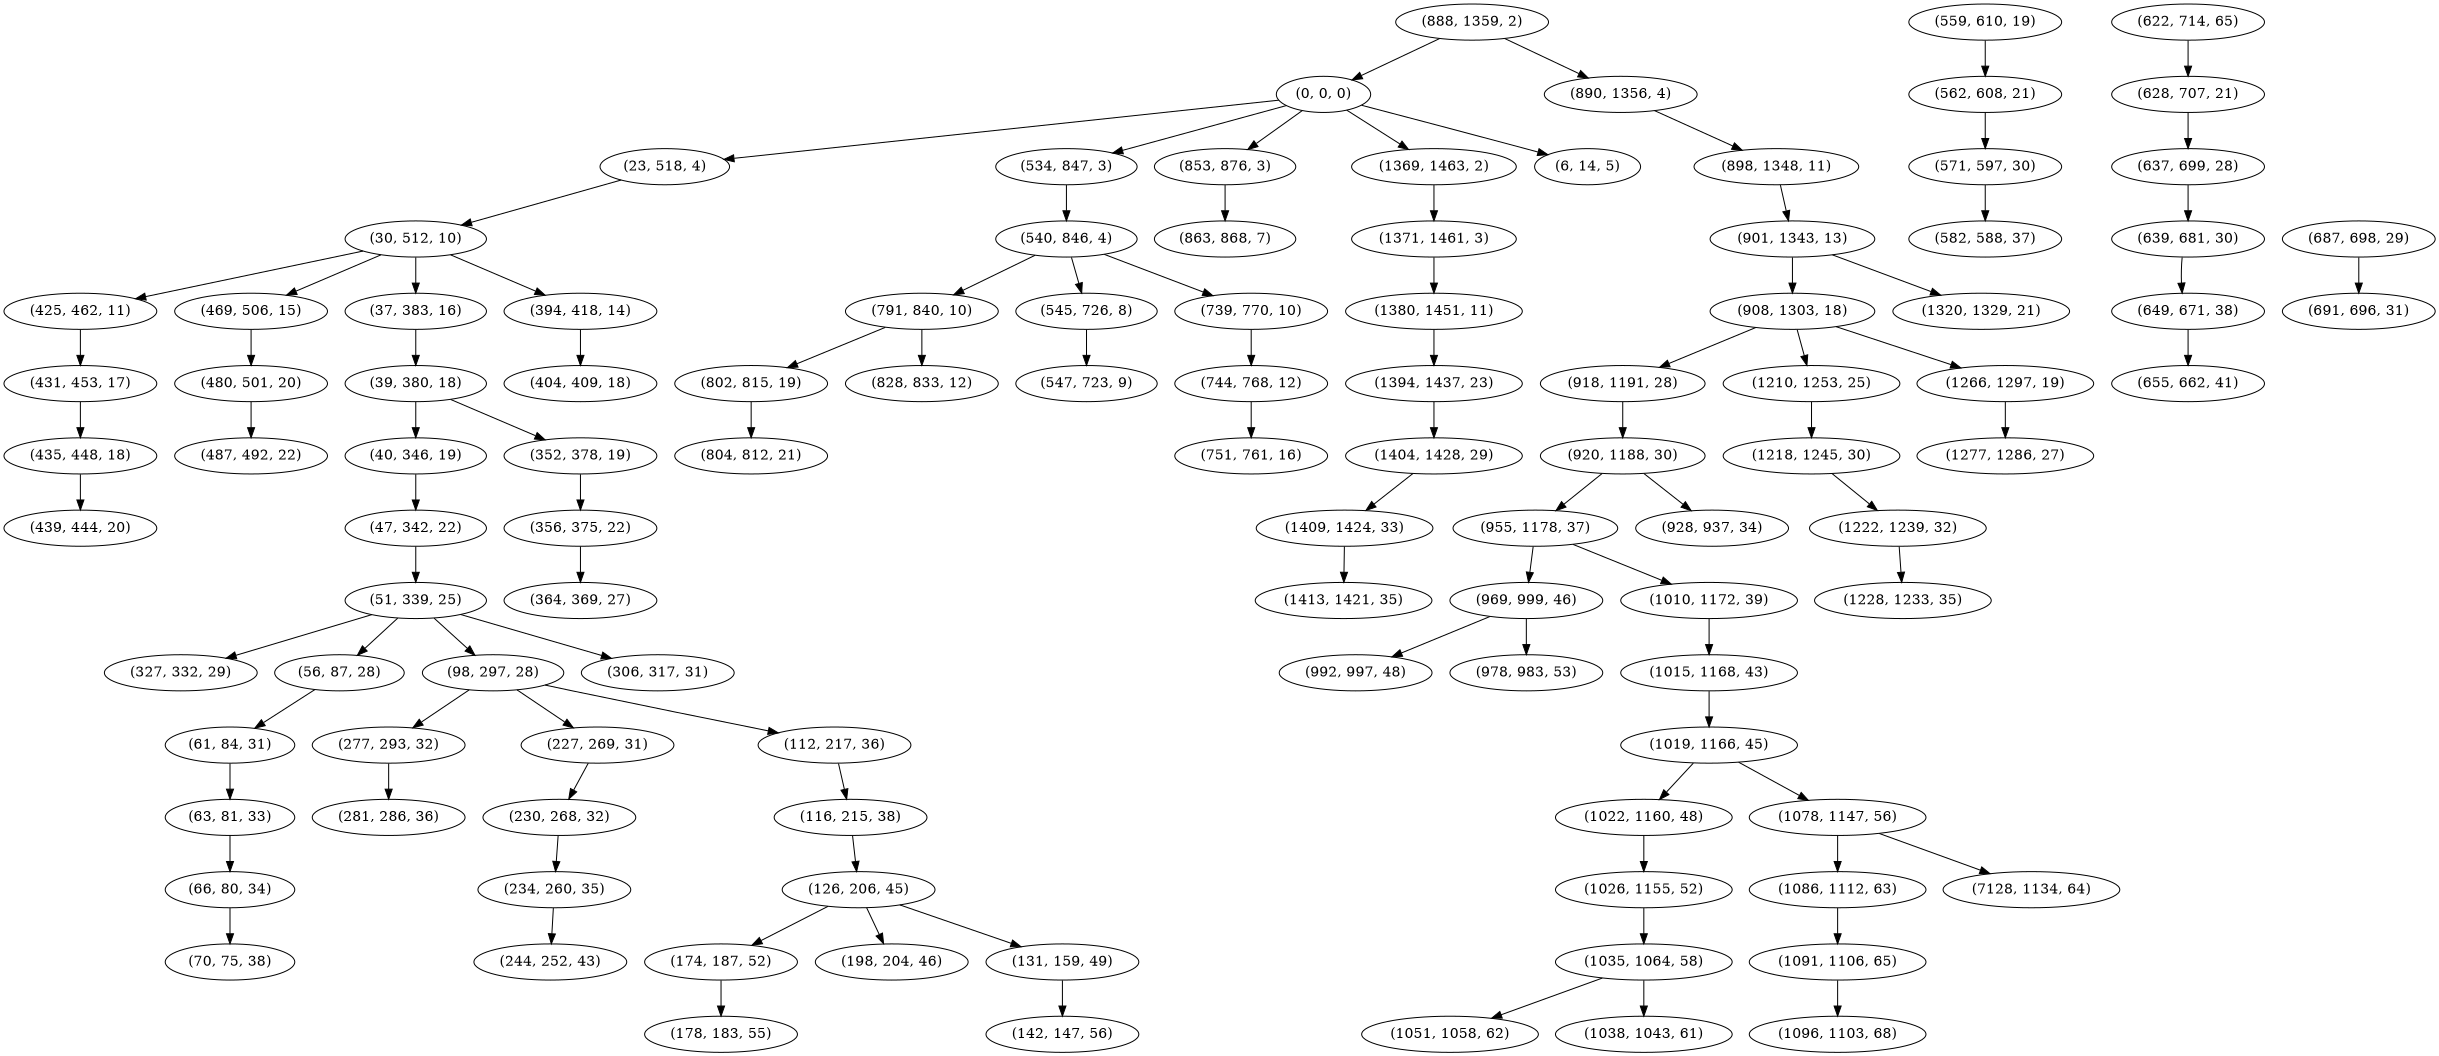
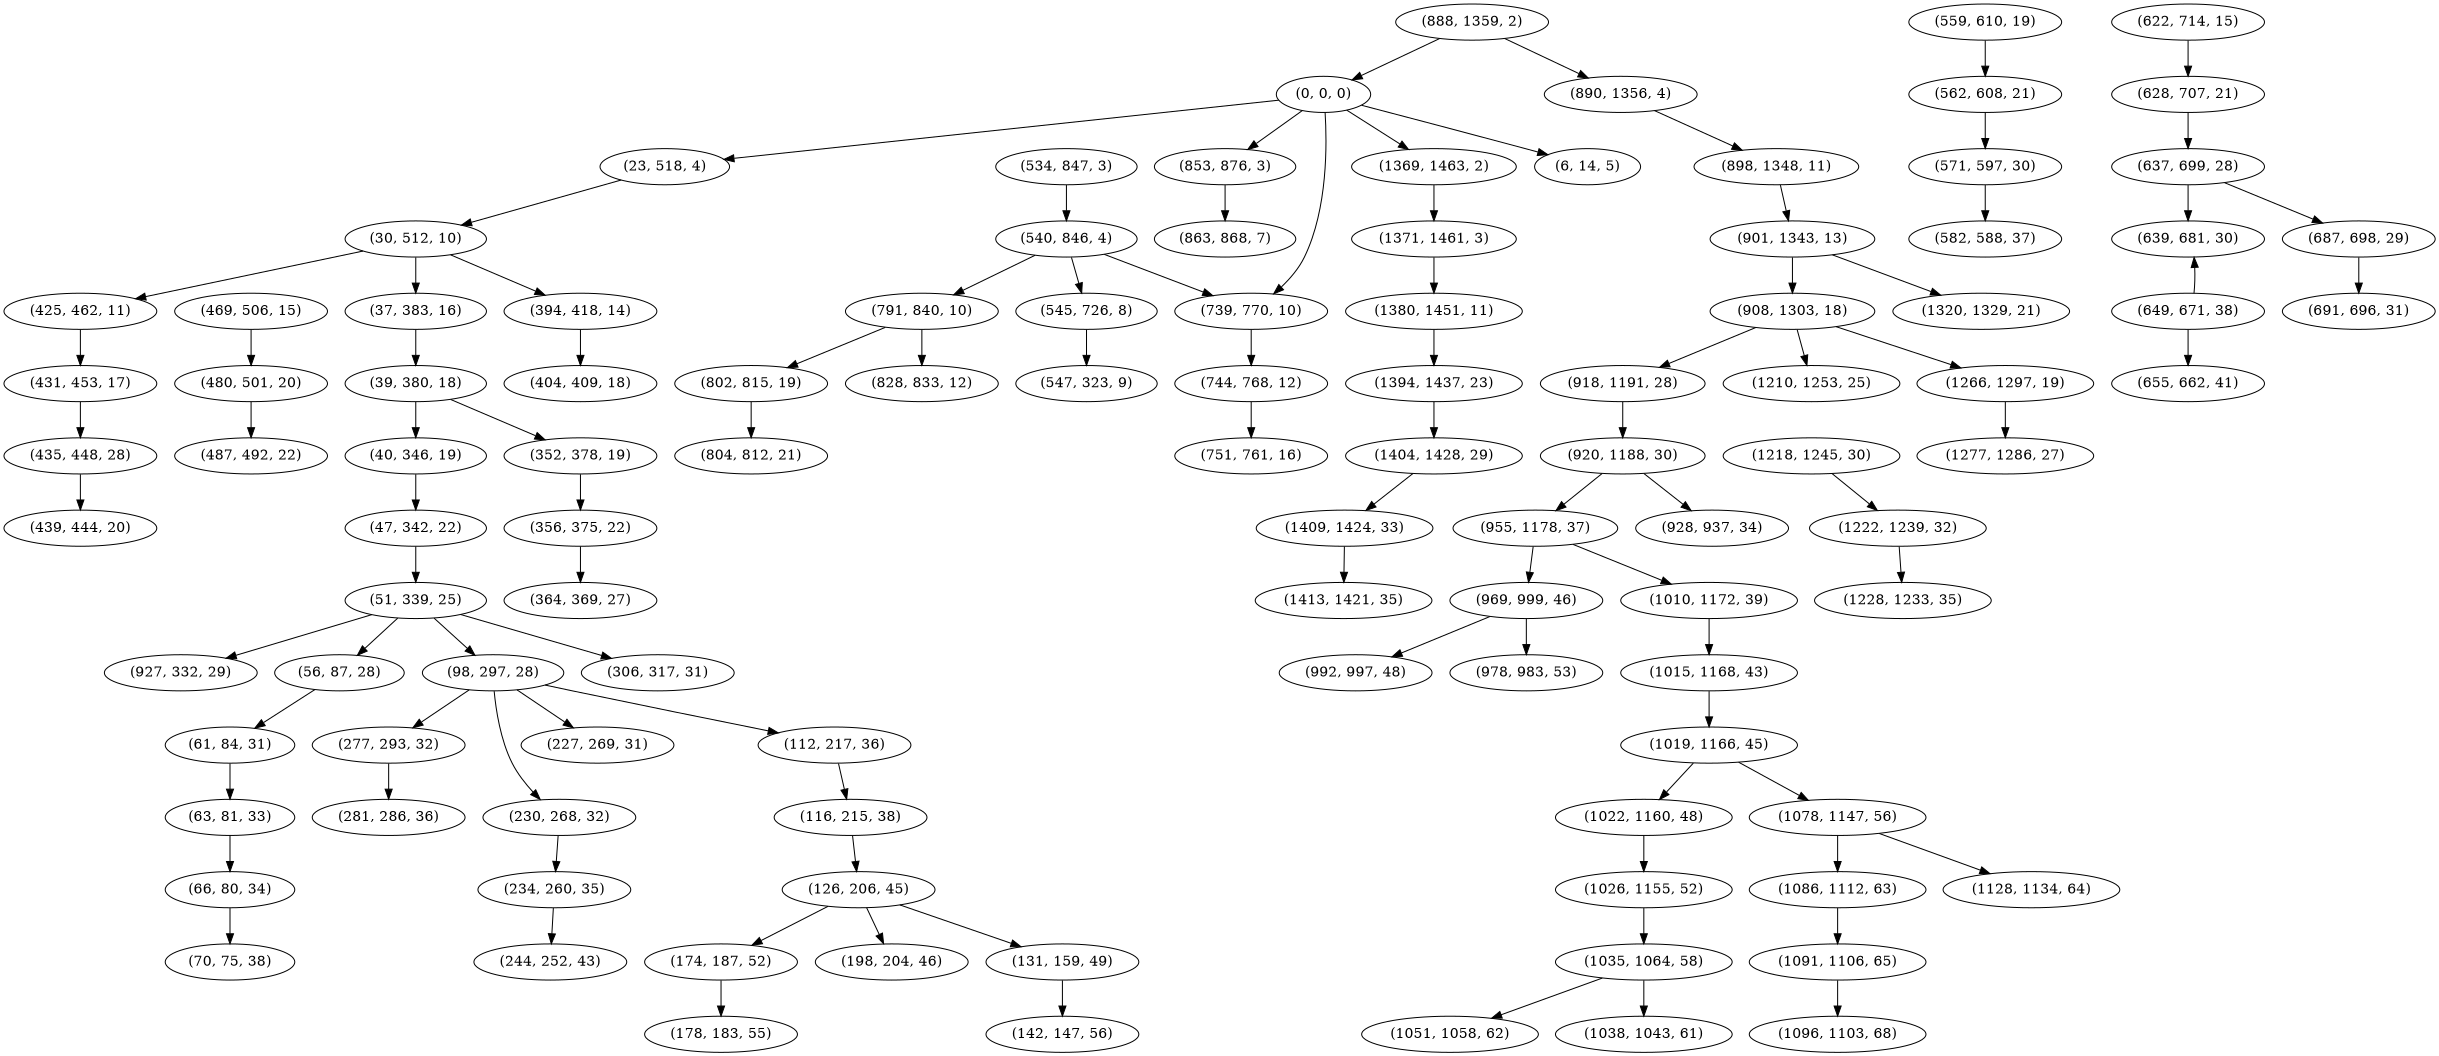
(2188, 22) -> (2188, 22)
(1205, 128) -> (1320, 205)
none -> (2269, 201)
(2181, 270) -> (2195, 280)
(338, 273) -> none
(1087, 384) -> (1087, 384)
(1812, 415) -> none
(80, 456) -> (80, 456)
(181, 673) -> (181, 673)
(581, 777) -> (505, 745)
(2031, 890) -> (2031, 890)
